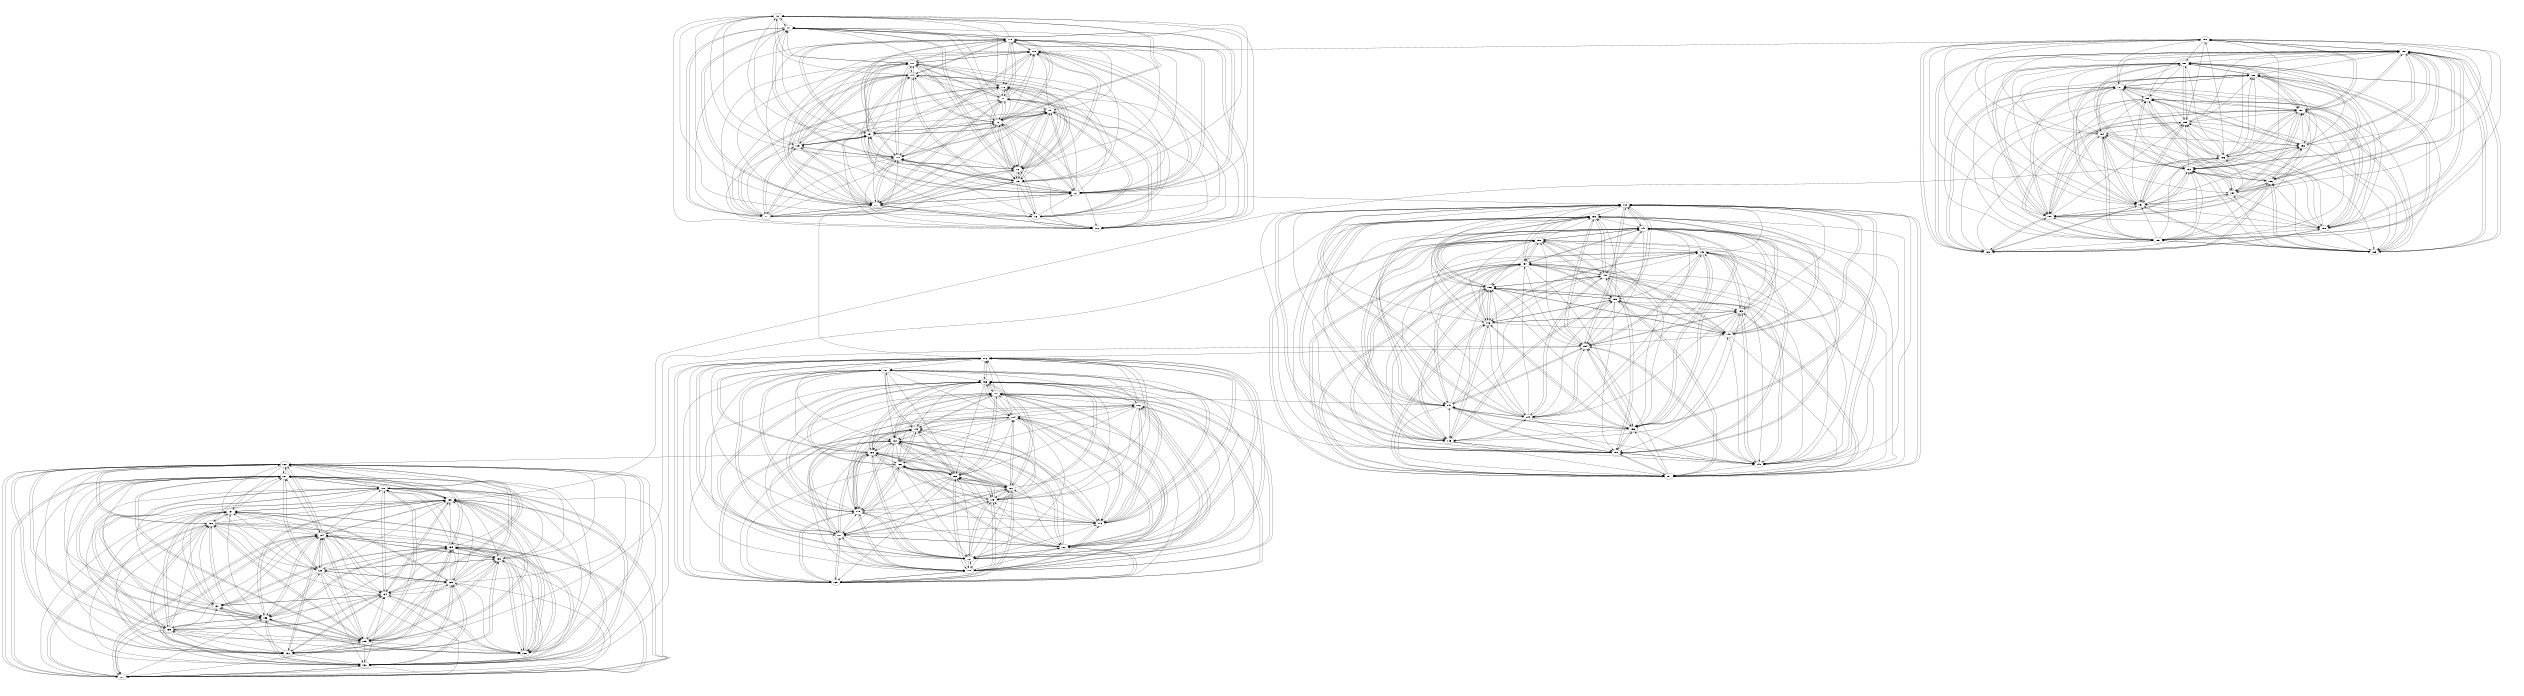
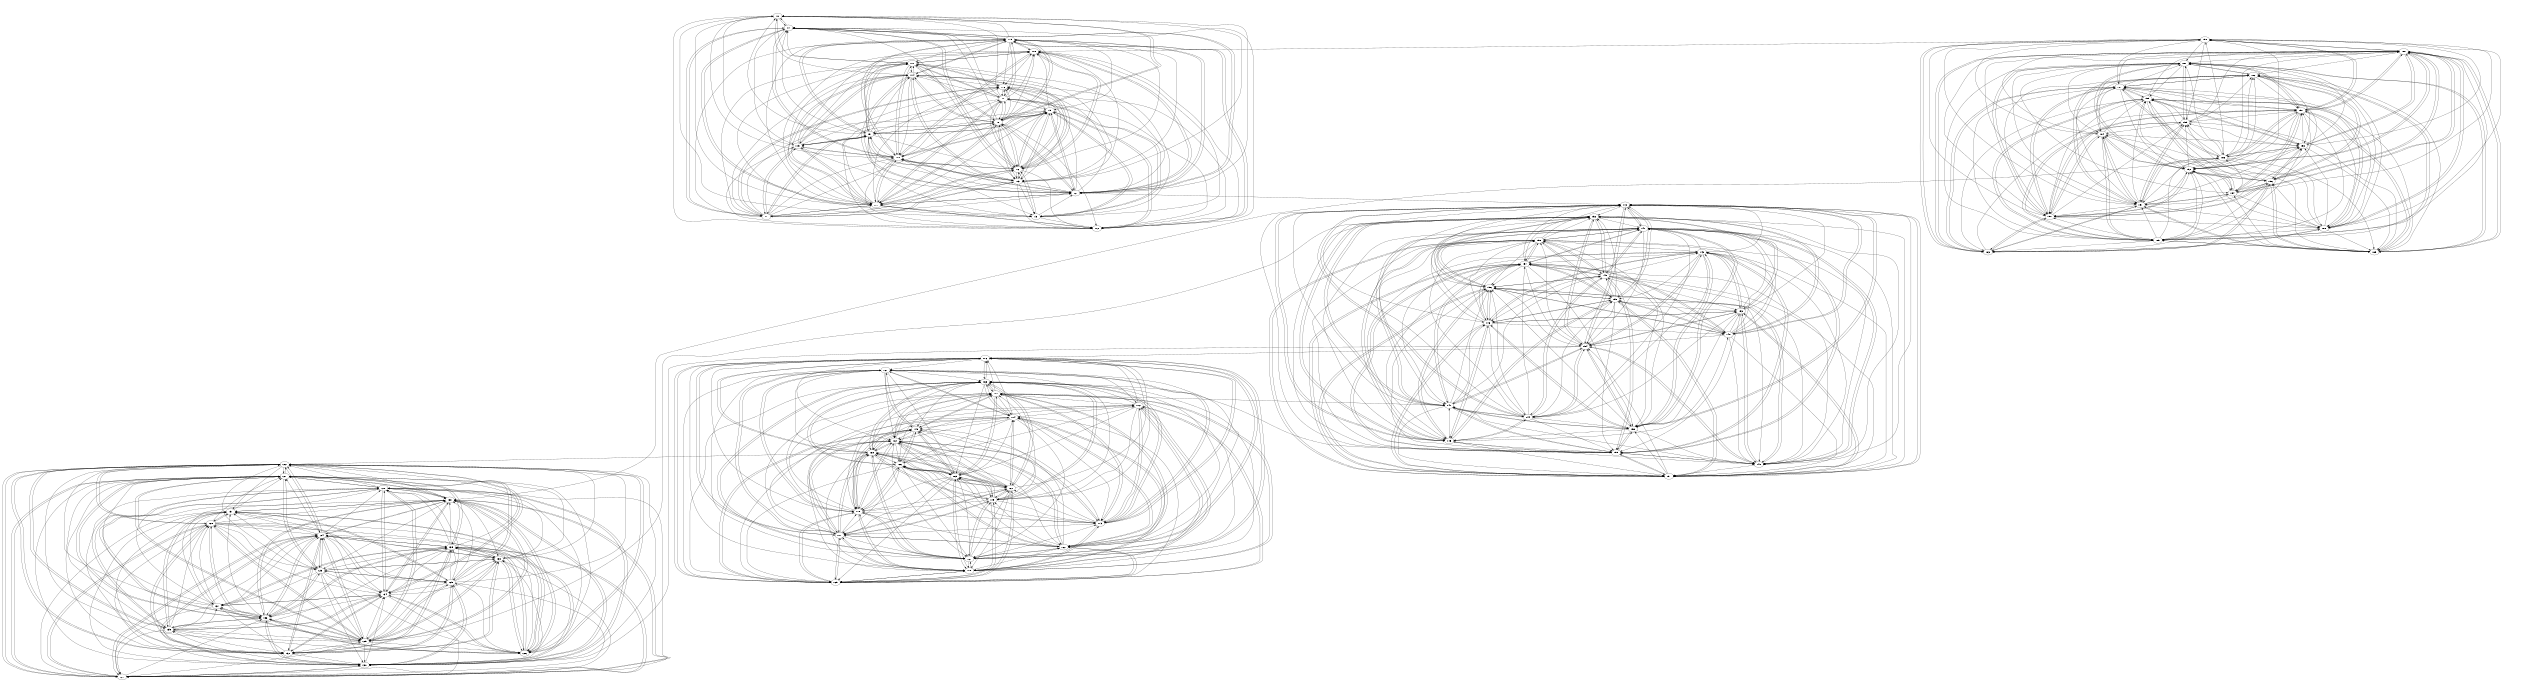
(2280, 161) -> (2328, 186)
none -> (1999, 190)
(819, 303) -> (909, 114)
none -> (950, 394)
